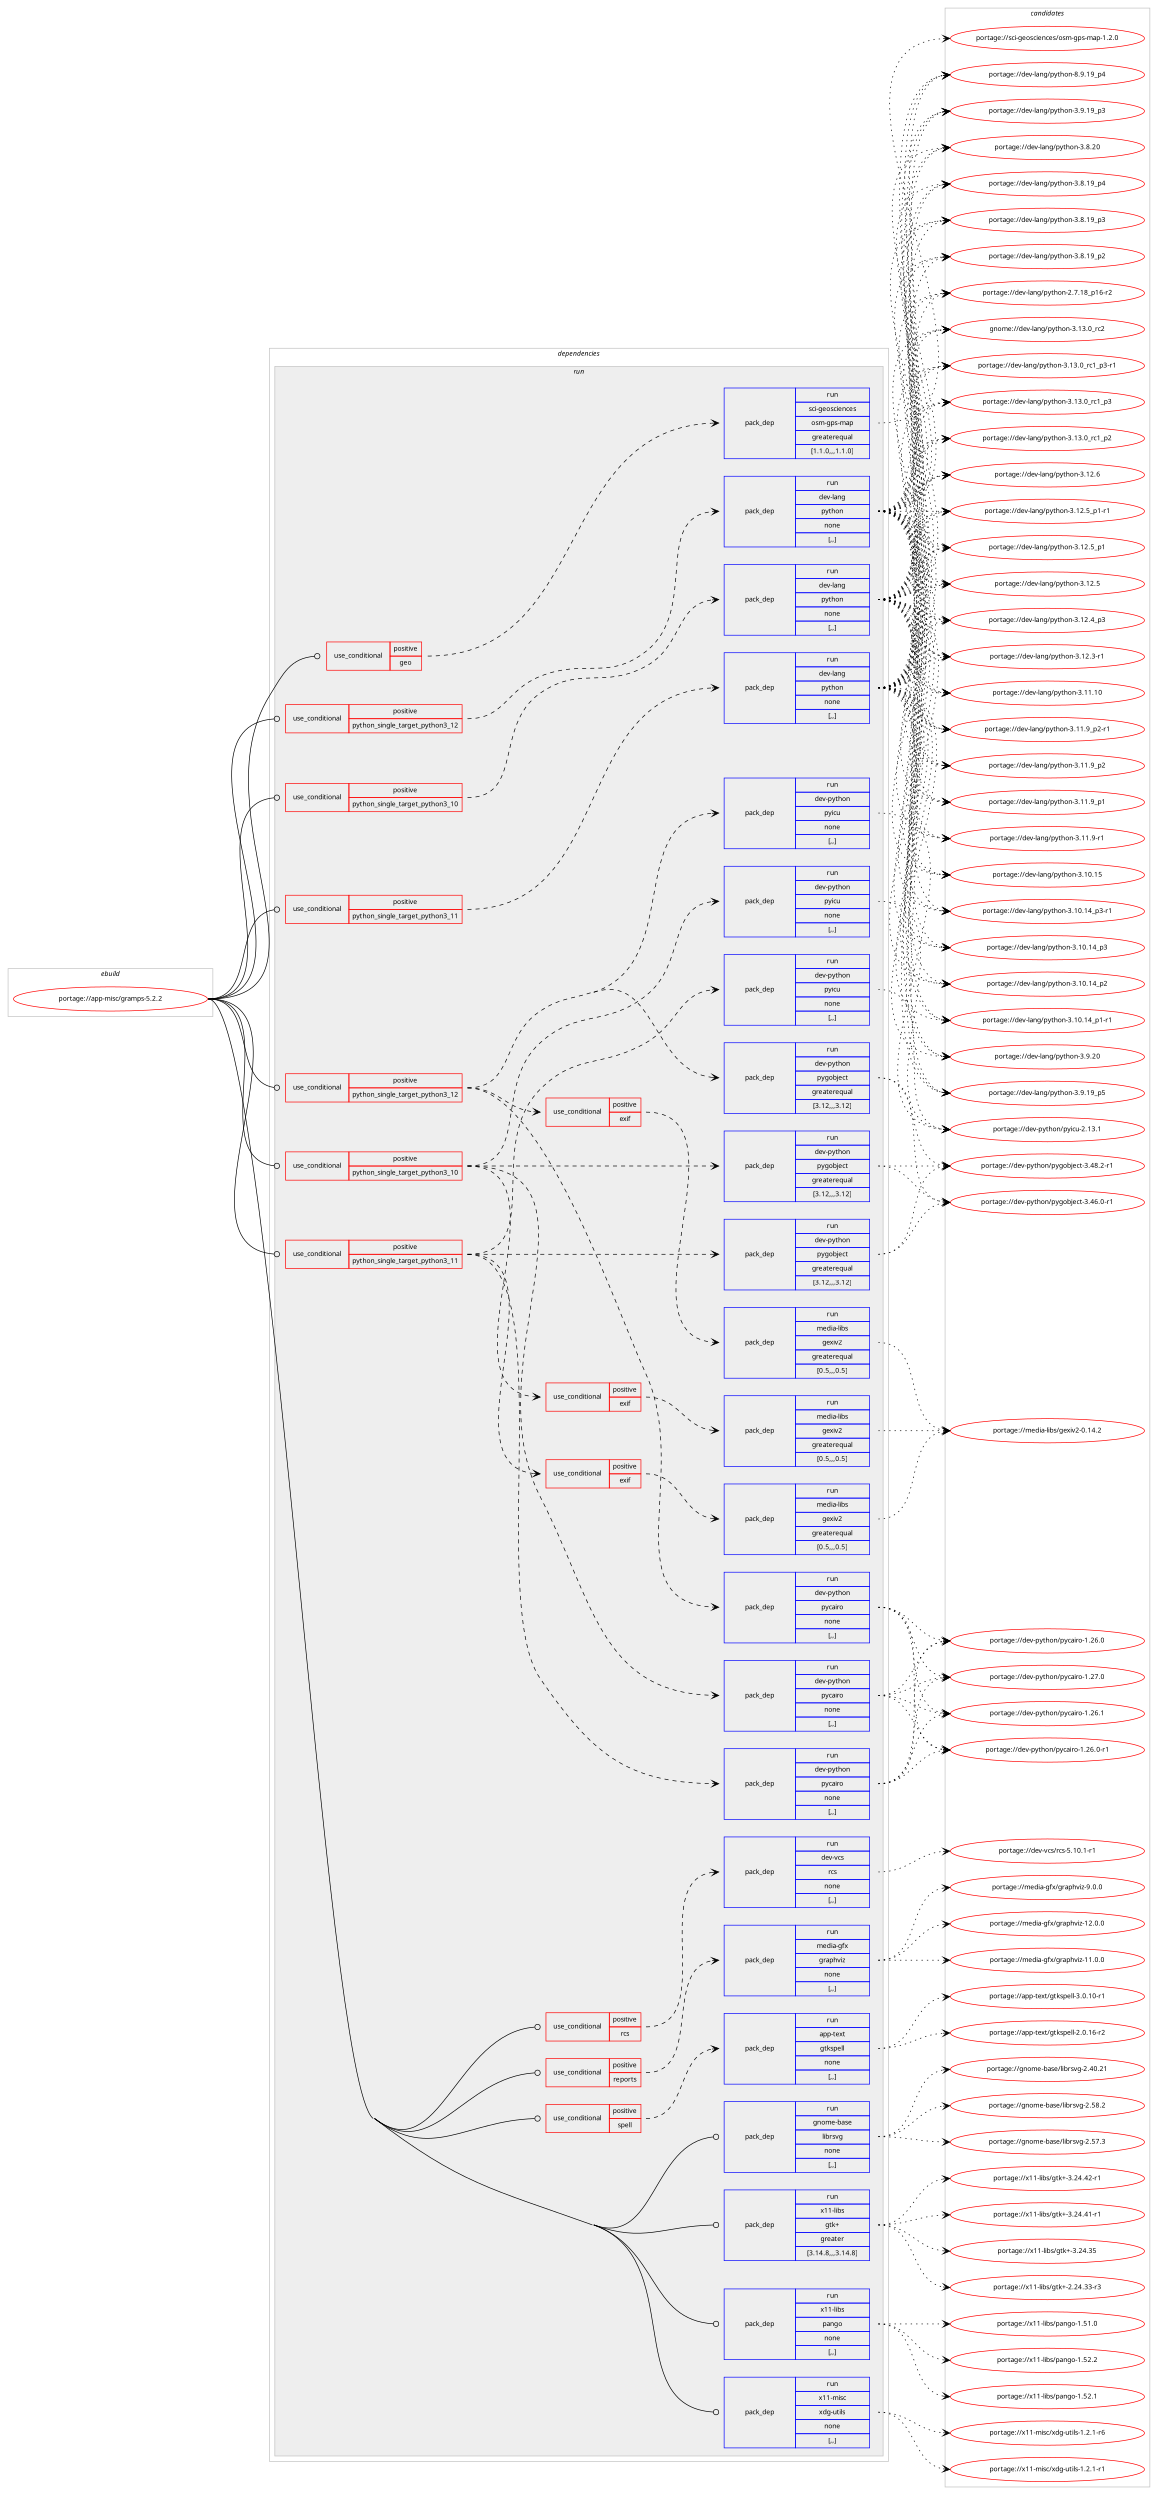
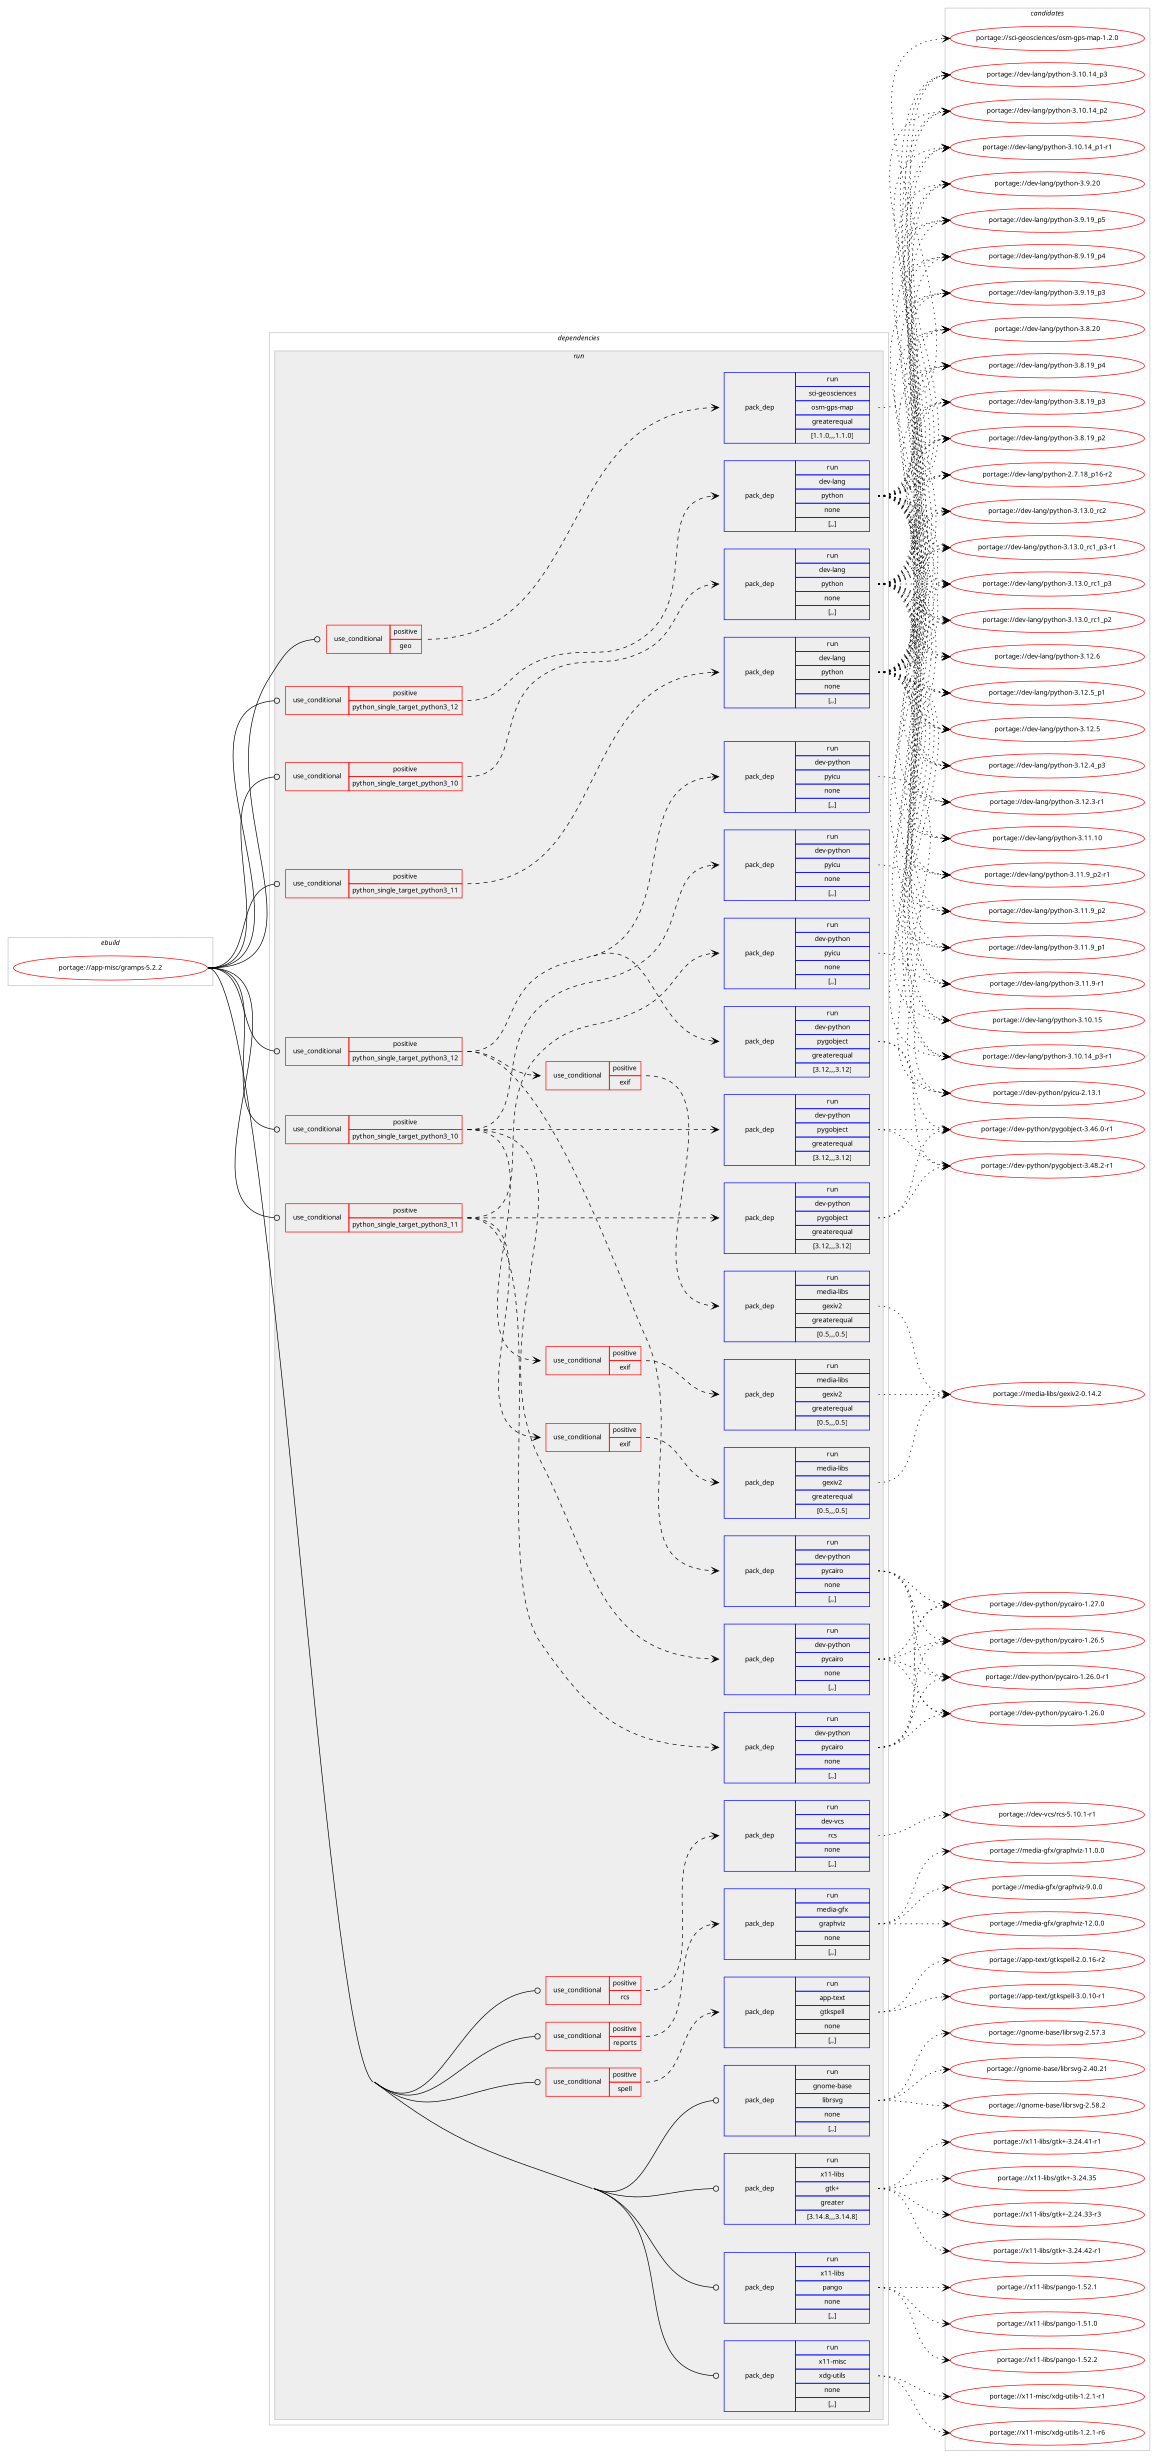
(1047, 329) -> (1047, 511)
(1047, 511) -> none
(1047, 1714) -> (1047, 1641)
